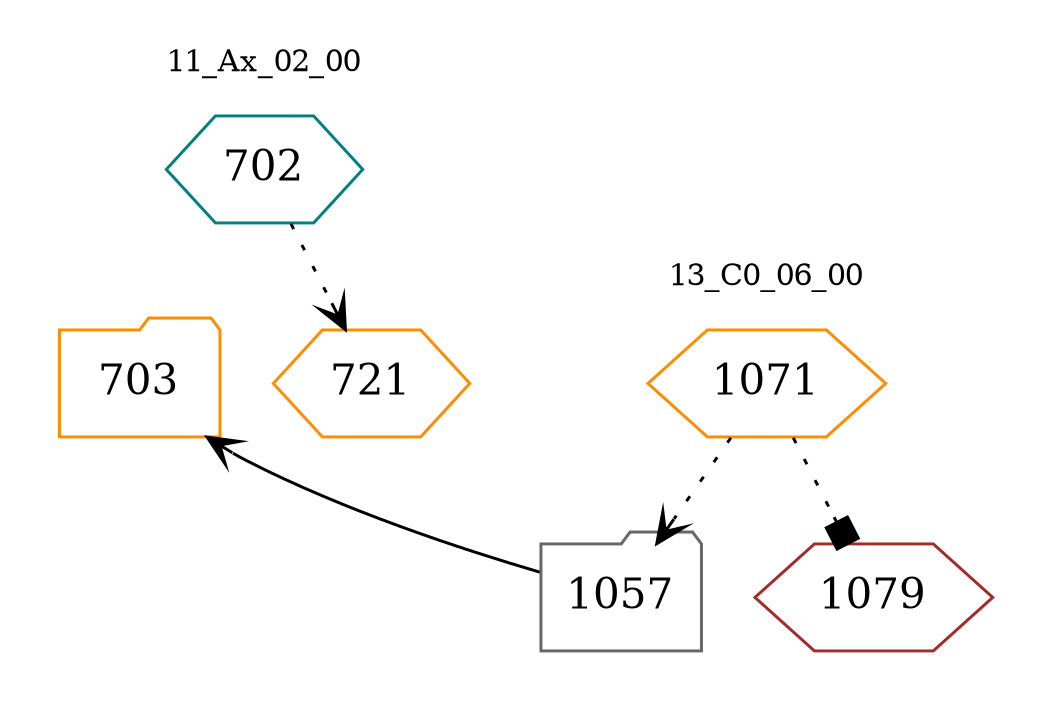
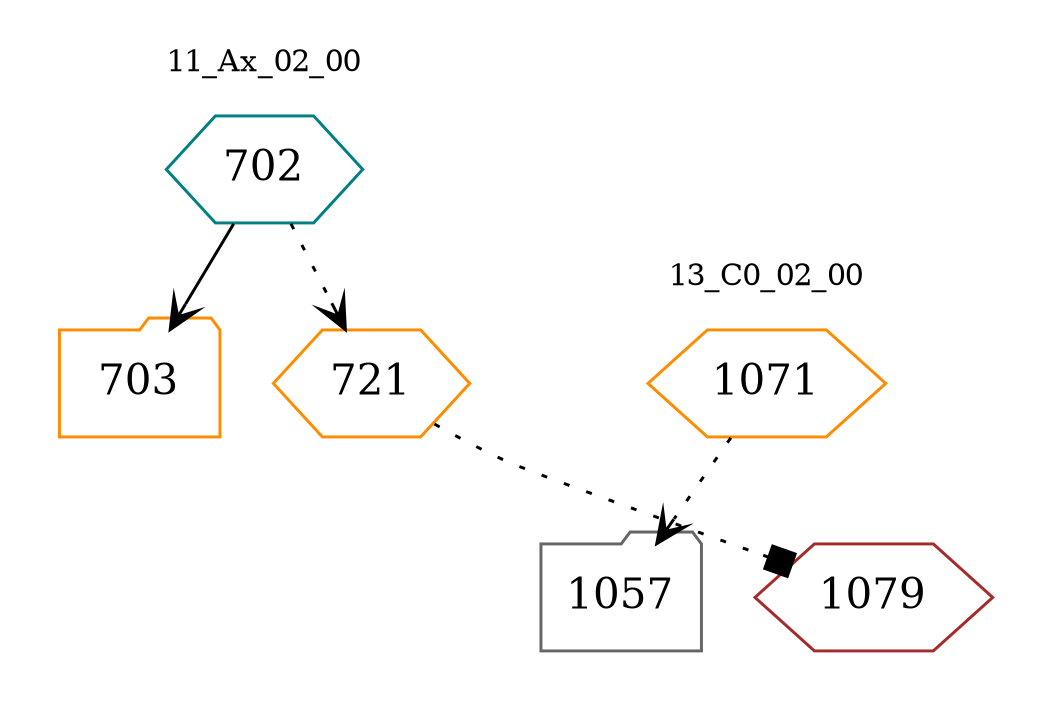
(767, 278) -> (767, 278)
(813, 477) -> (596, 495)
(383, 520) -> (210, 264)
